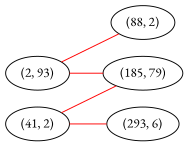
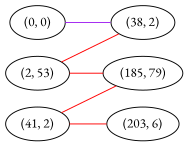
none -> (38, 23)
(143, 23) -> (143, 23)
(38, 73) -> (38, 73)
(143, 124) -> (143, 124)
